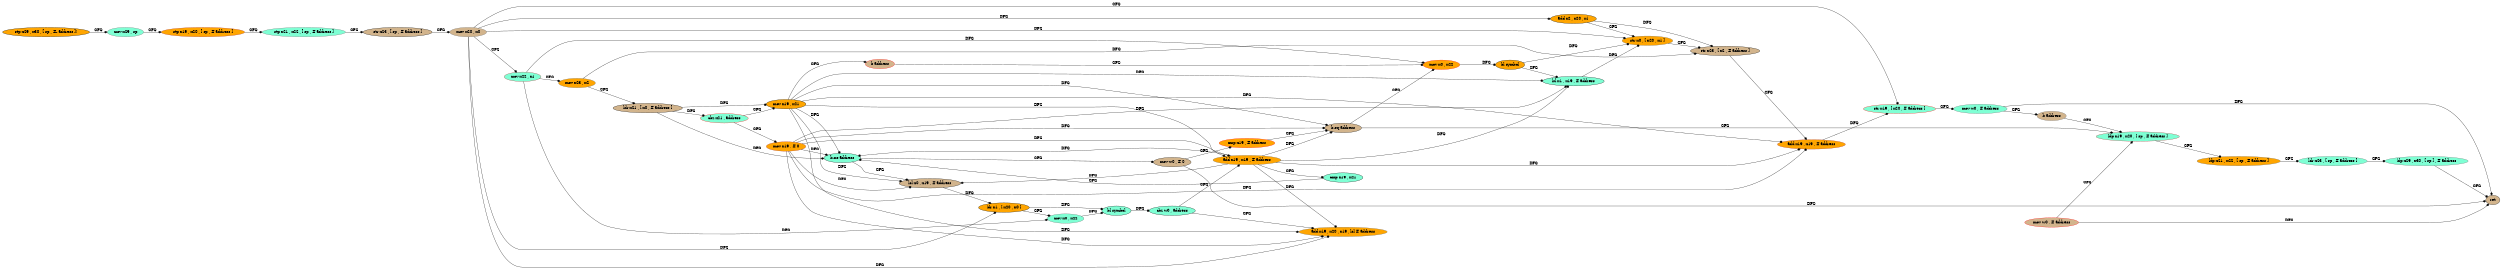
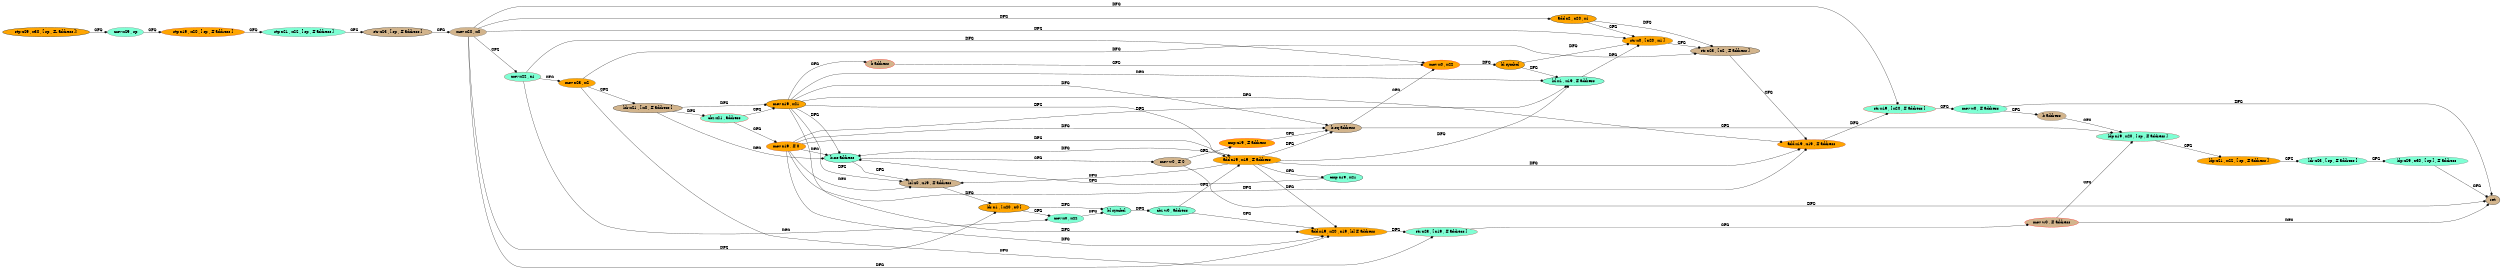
(1116, 5) -> (1116, 5)
none -> (1441, 232)
